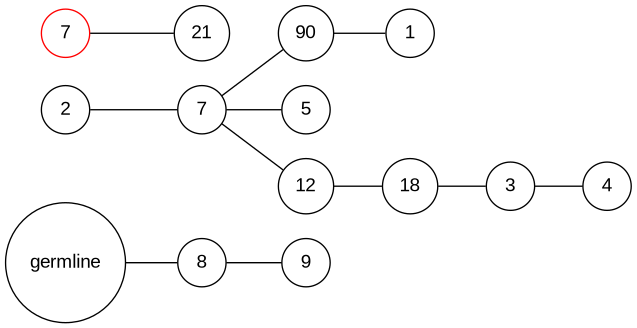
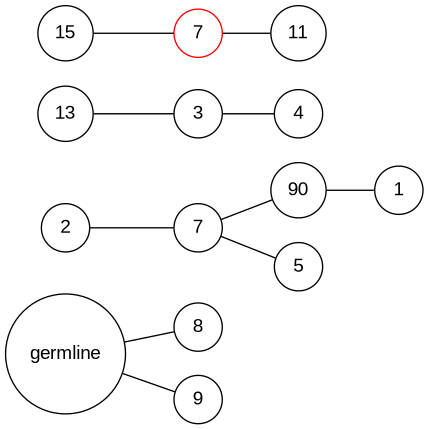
none -> (66, 33)
(202, 33) -> (299, 33)
(306, 186) -> none
(410, 186) -> (66, 114)
(254, 263) -> (149, 383)
